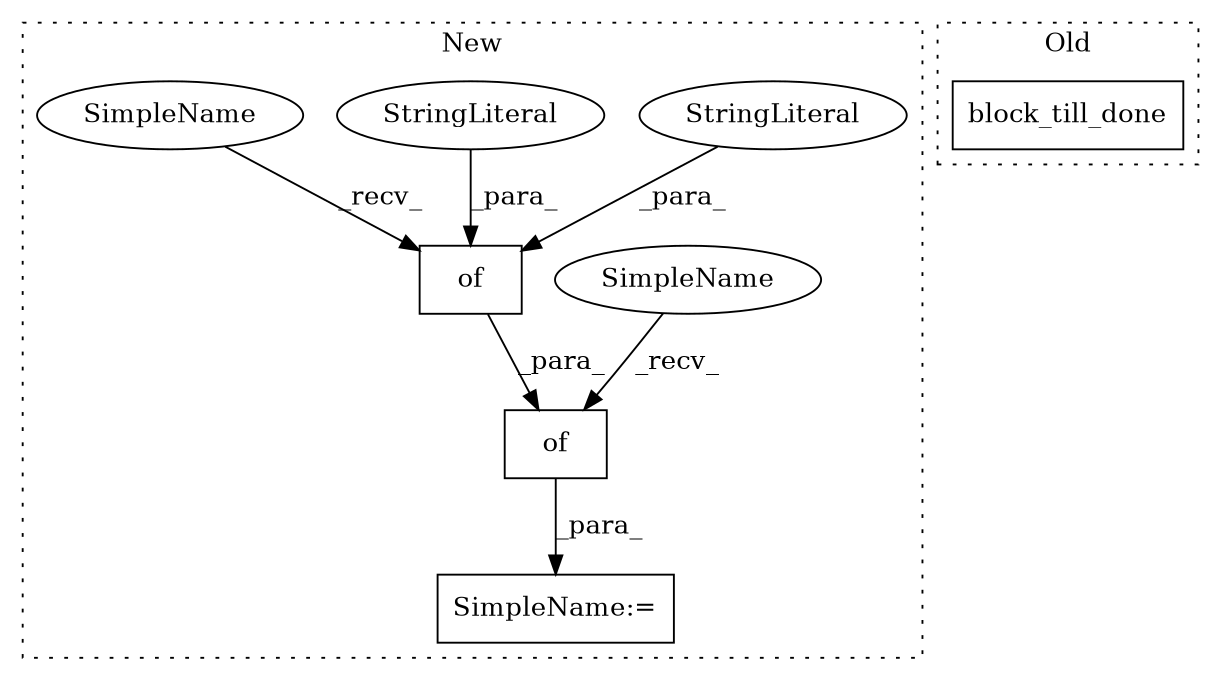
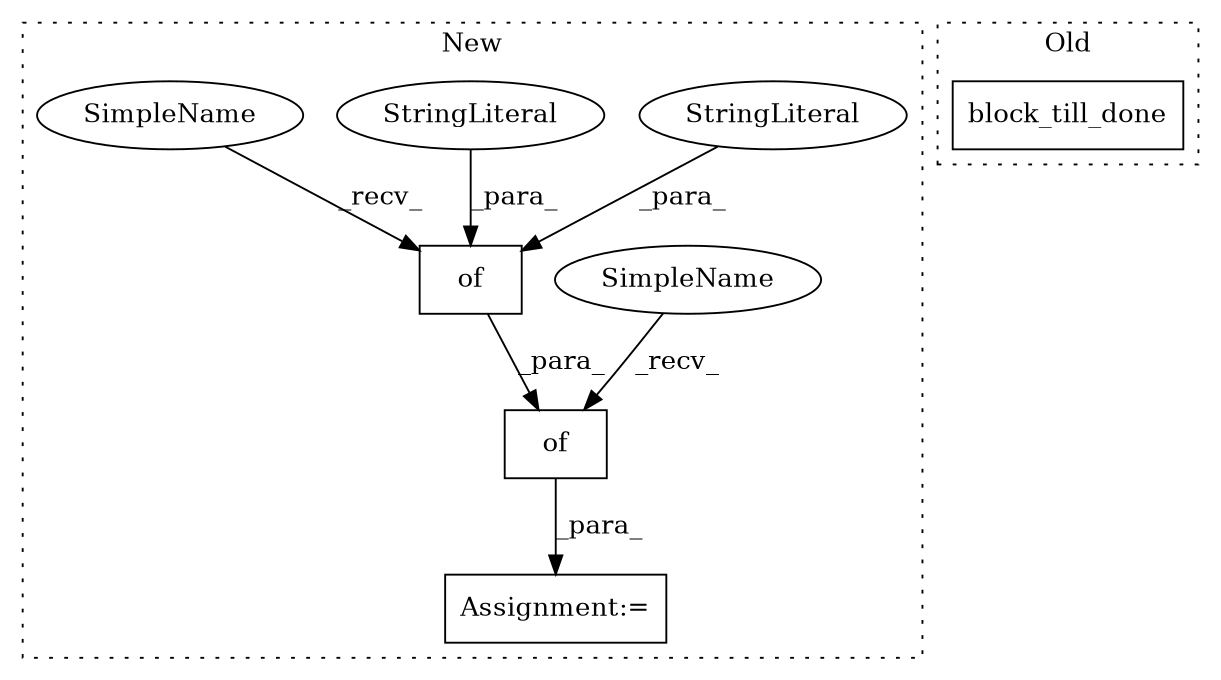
(556, 609) -> (556, 609)
